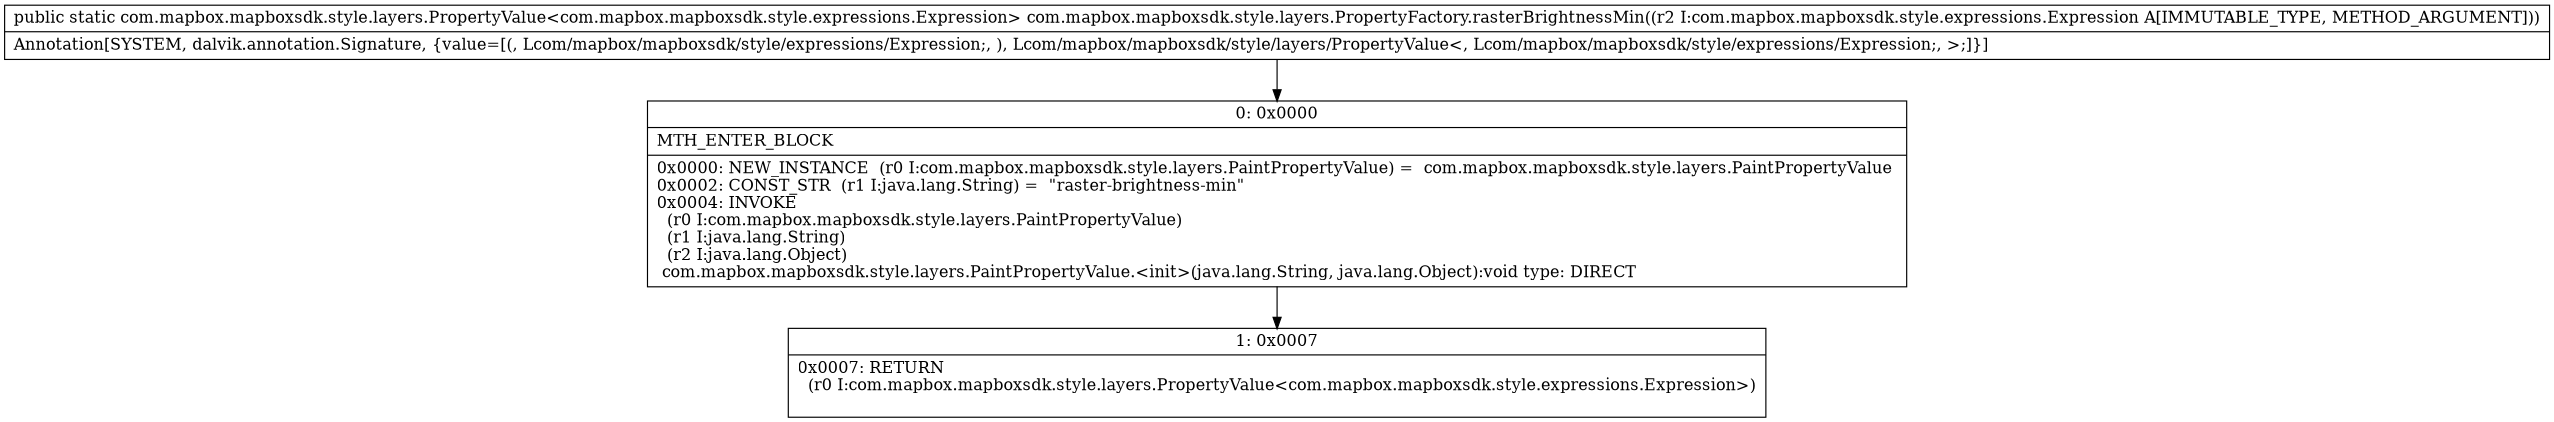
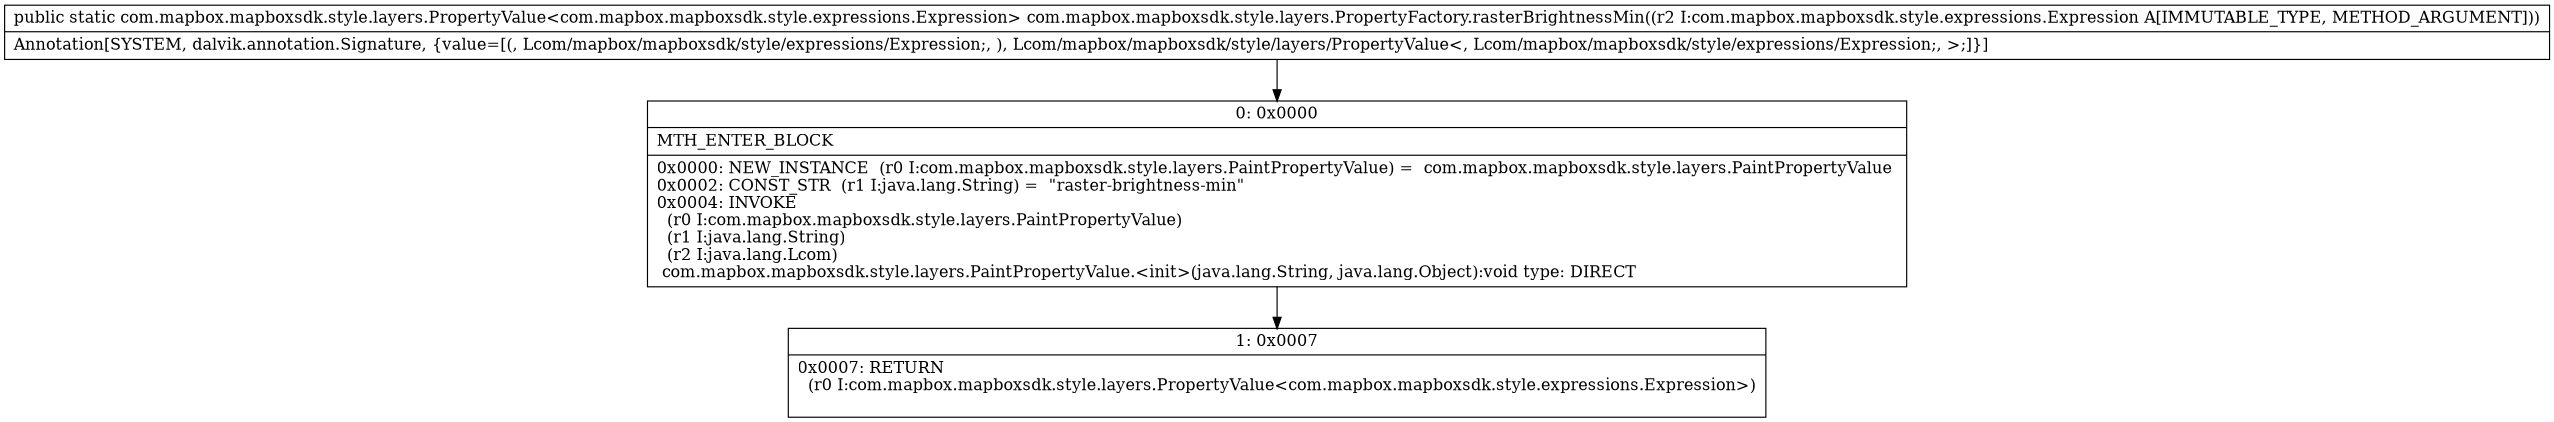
(753, 255) -> (747, 255)
